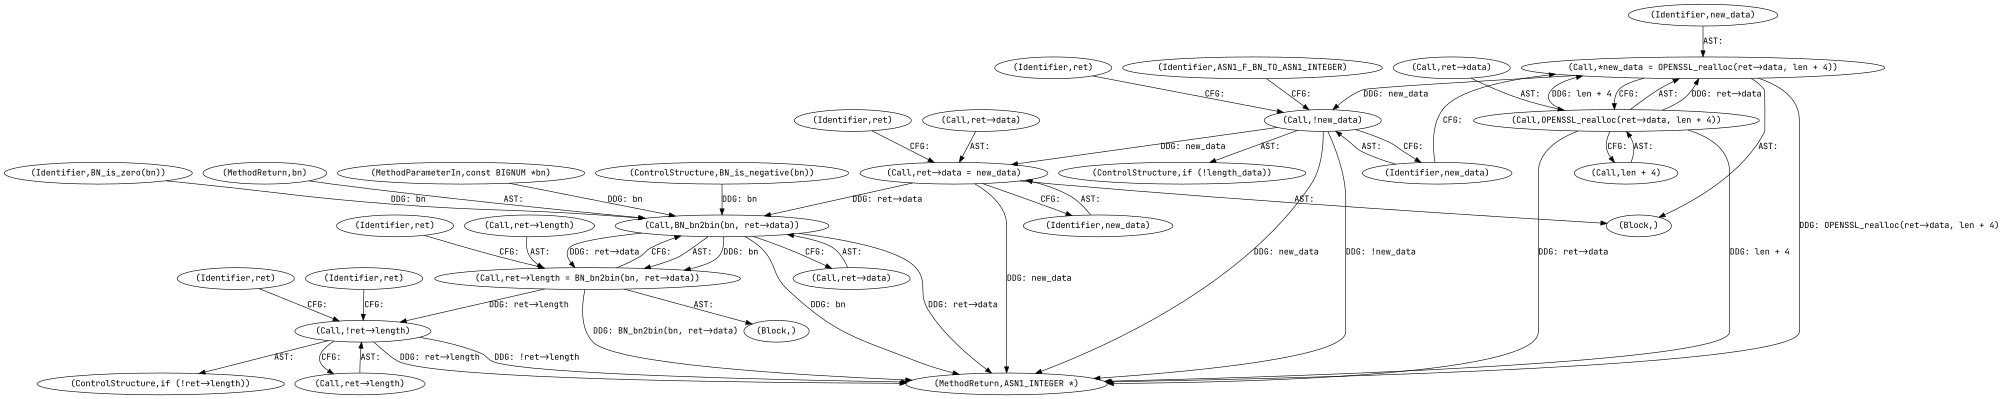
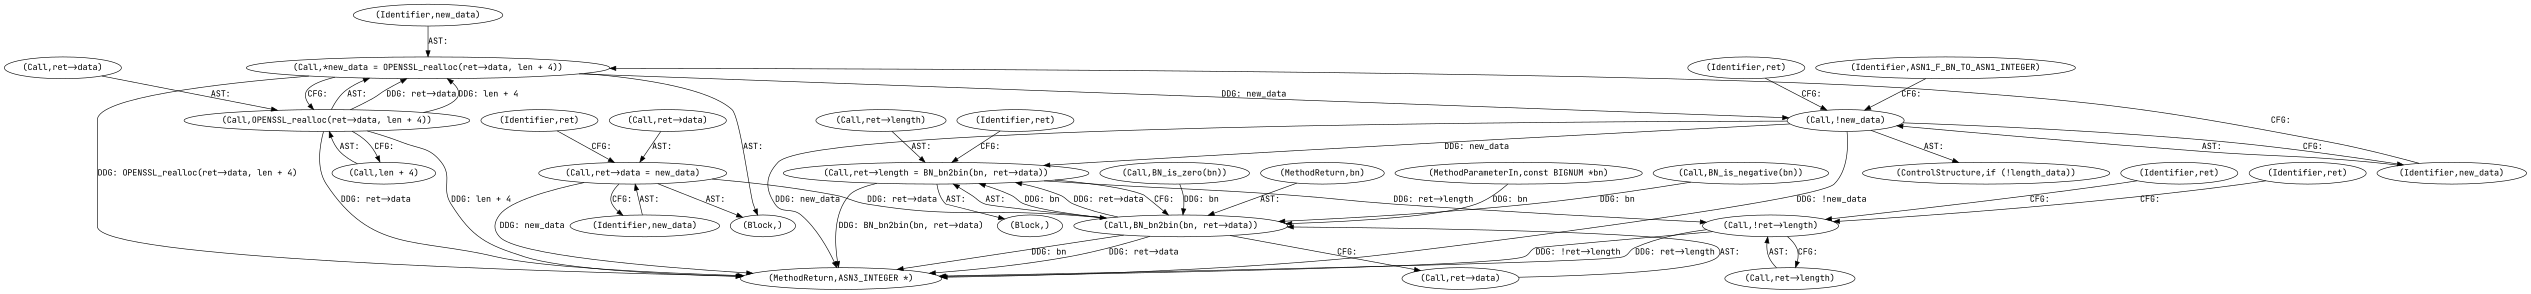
(1147, 146) -> (1420, 144)
(98, 173) -> (1175, 173)
(722, 173) -> (1741, 173)
(161, 384) -> none
(1007, 384) -> (841, 279)
